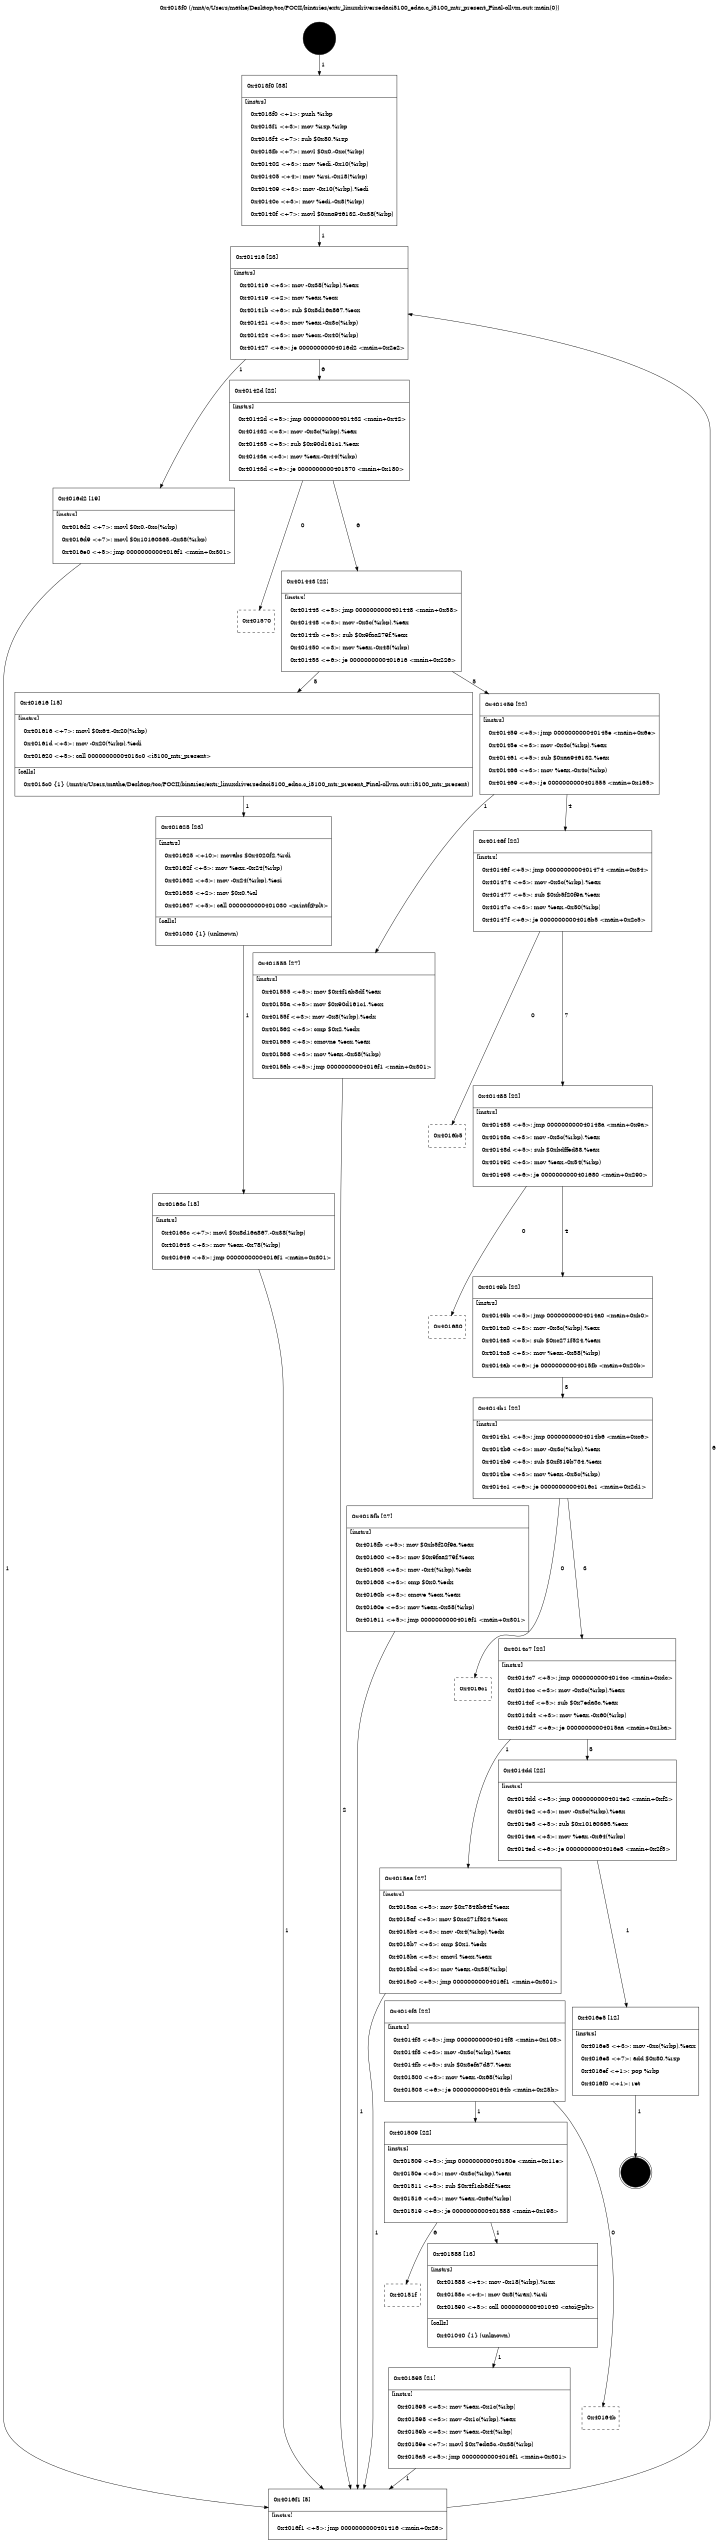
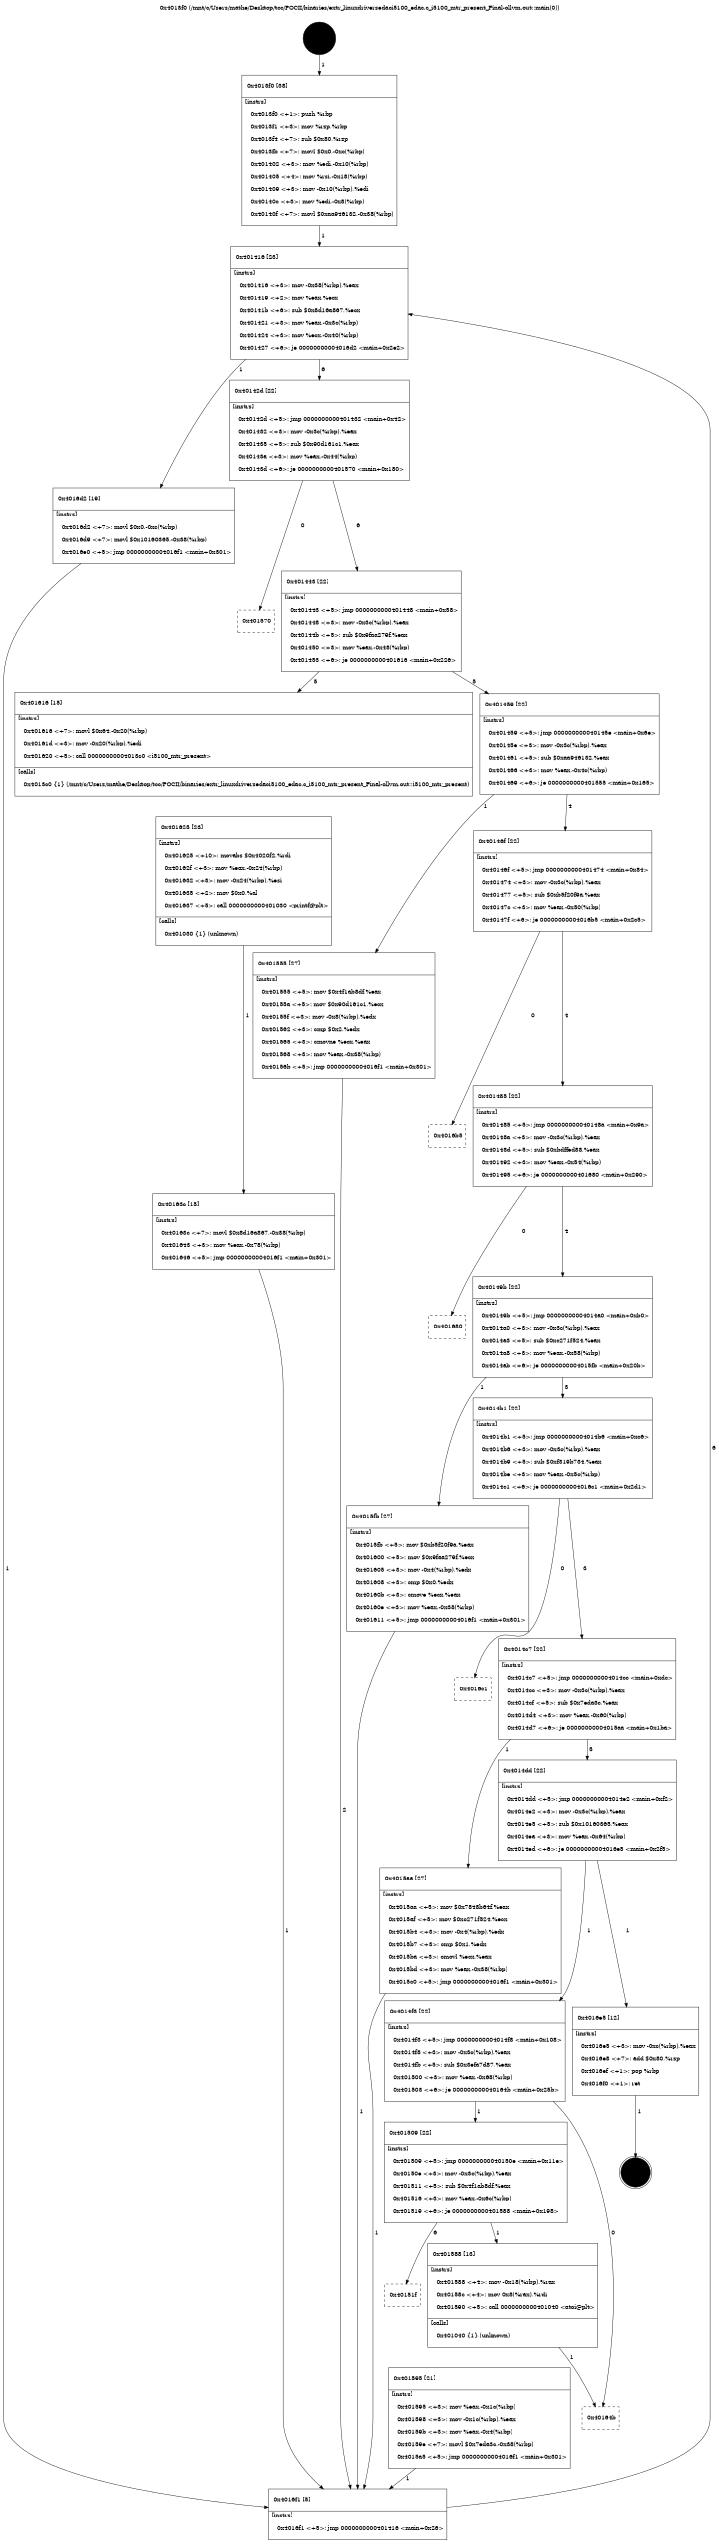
(244, 804) -> none
(566, 1016) -> (566, 1016)
none -> (452, 1435)
none -> (580, 1931)
(496, 2356) -> (578, 2374)
